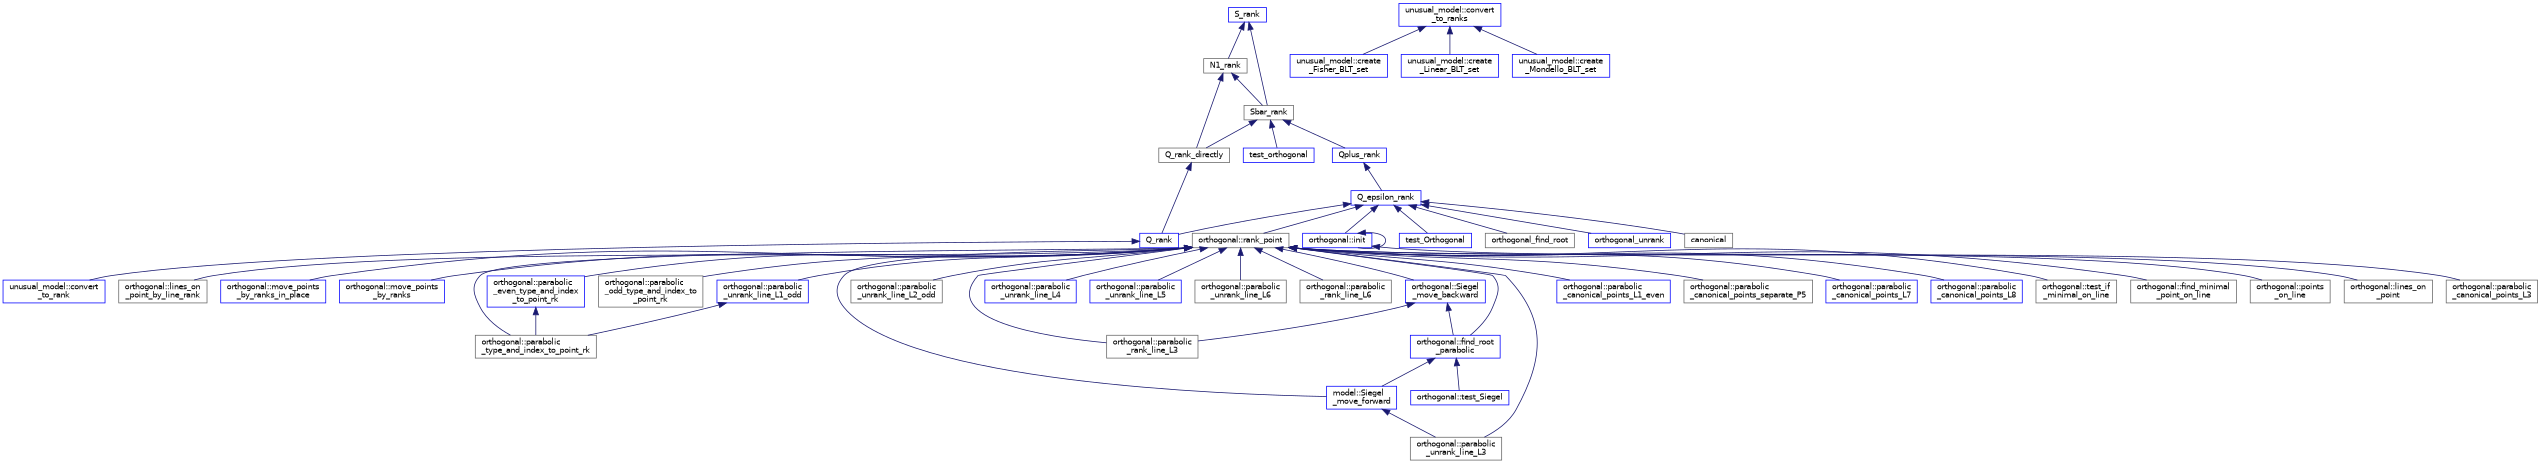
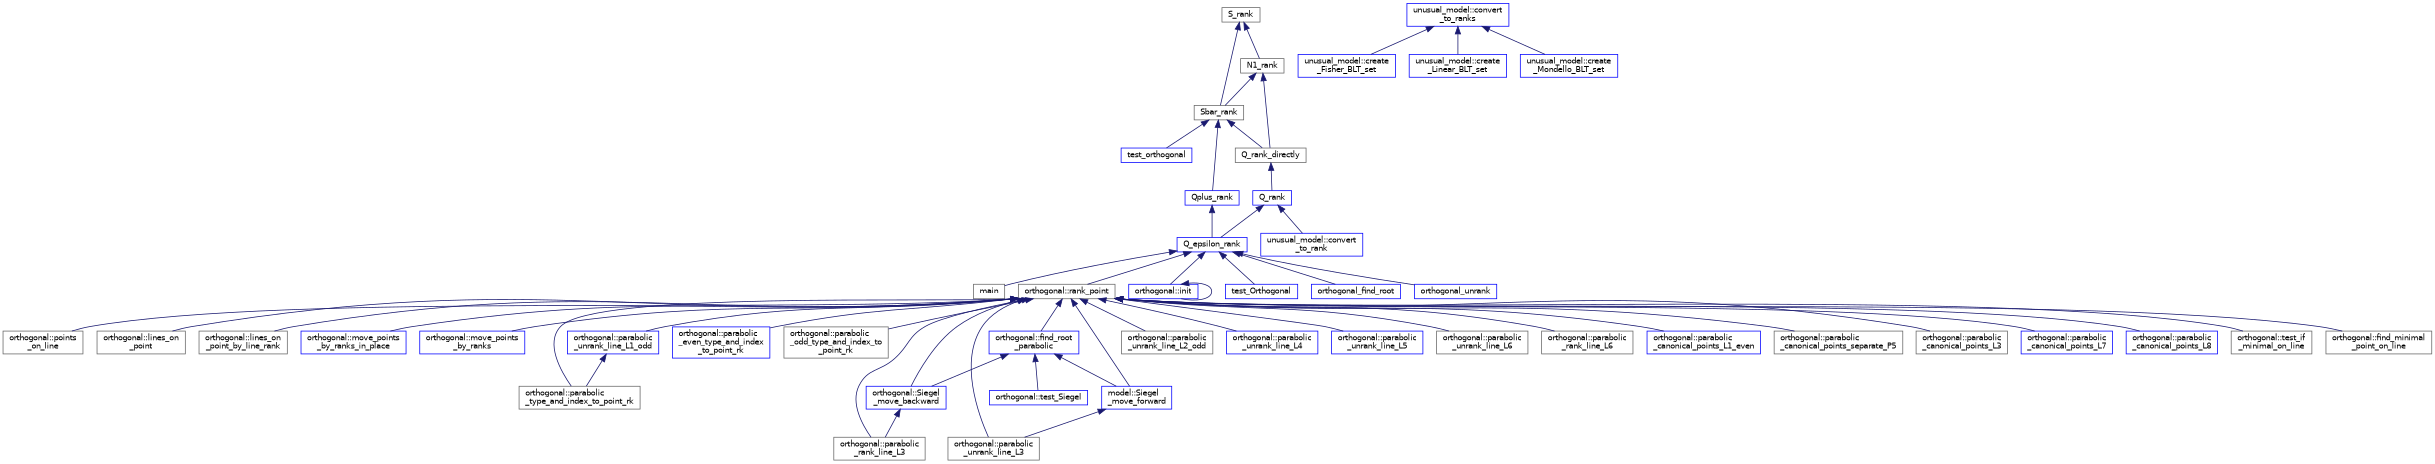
(1247, 15) -> (1241, 15)
(1261, 218) -> (1239, 224)
(1530, 241) -> (1356, 292)
(1709, 241) -> (989, 292)
(1920, 255) -> (1527, 302)
(1451, 323) -> (966, 372)
(536, 325) -> none
